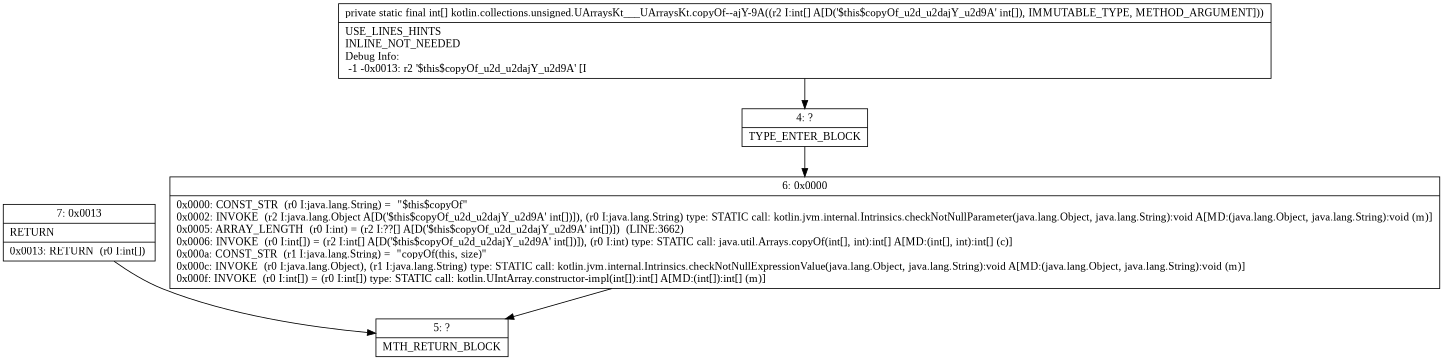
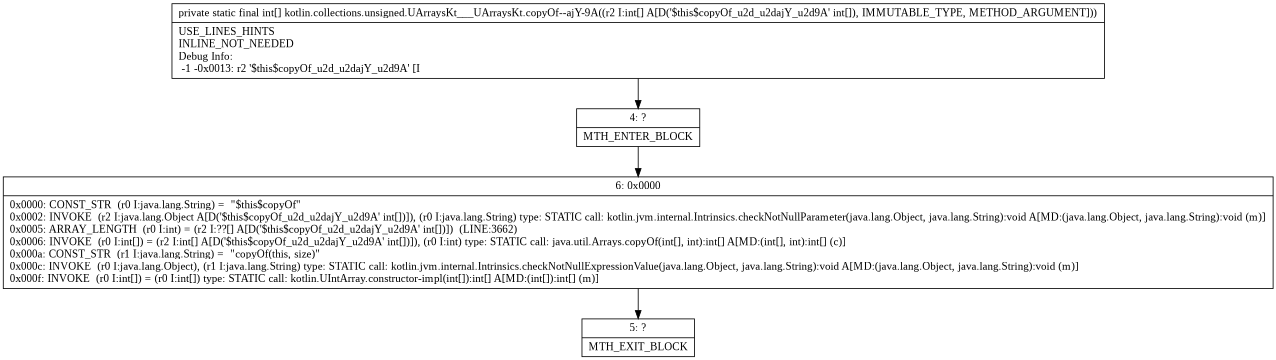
(805, 137) -> (638, 137)
(79, 233) -> none
(442, 347) -> (638, 347)
